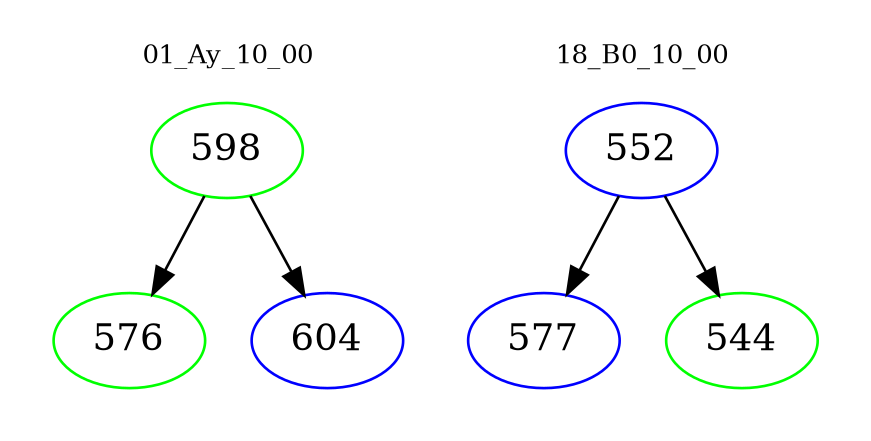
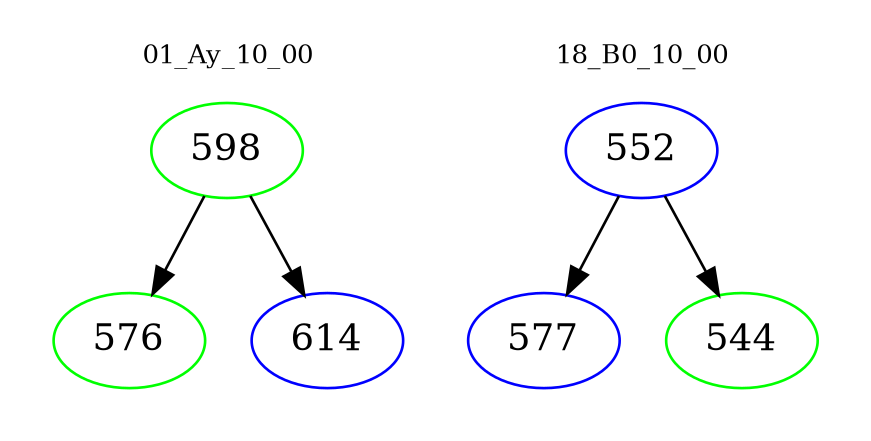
(327, 341) -> (327, 341)
